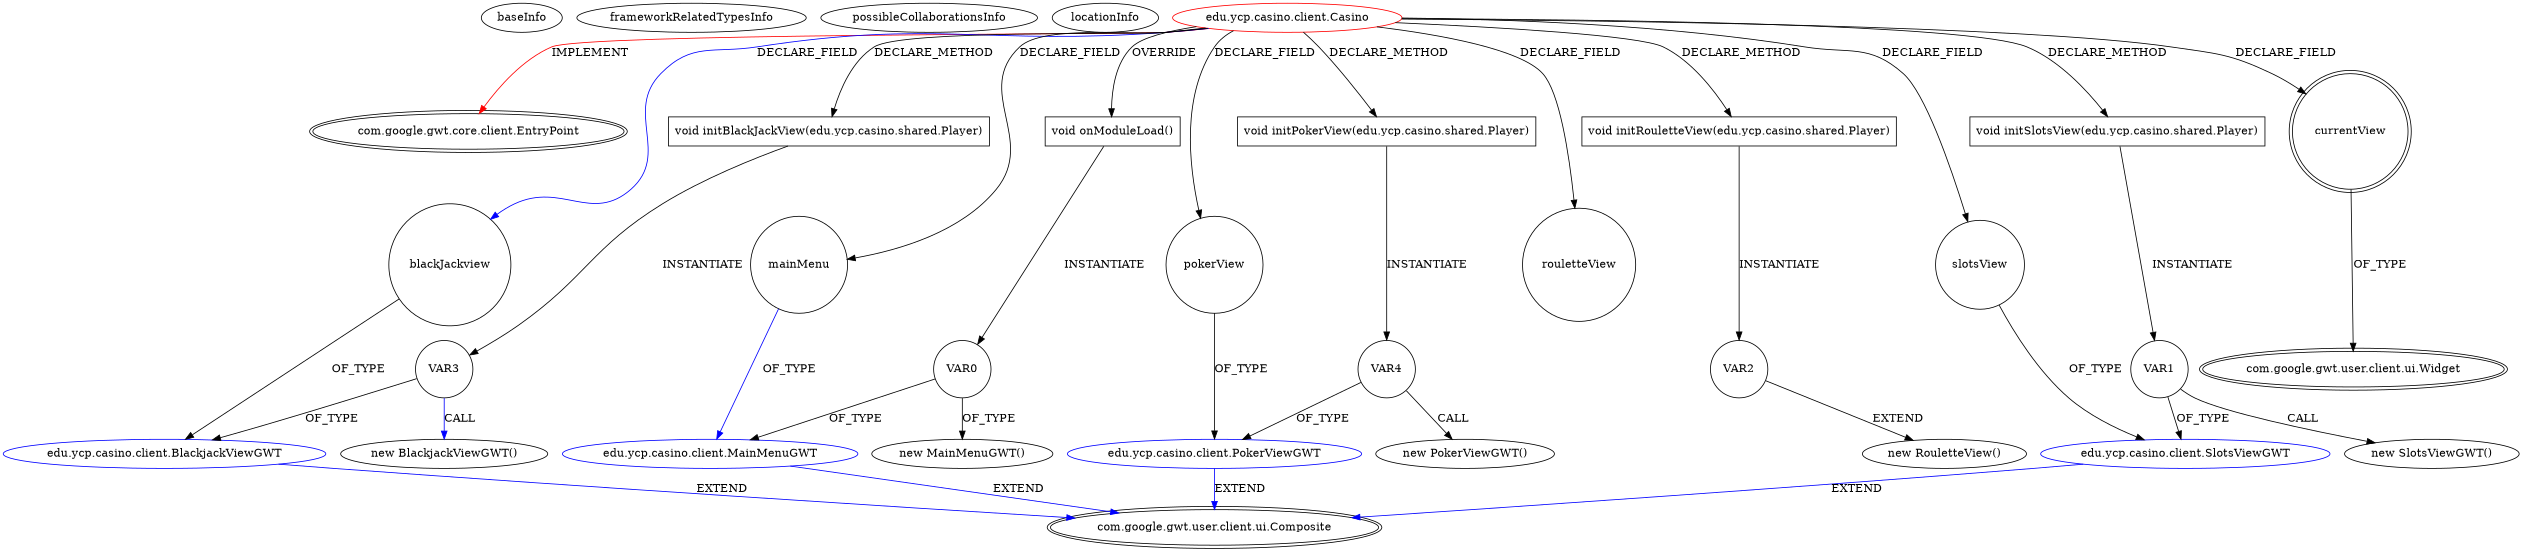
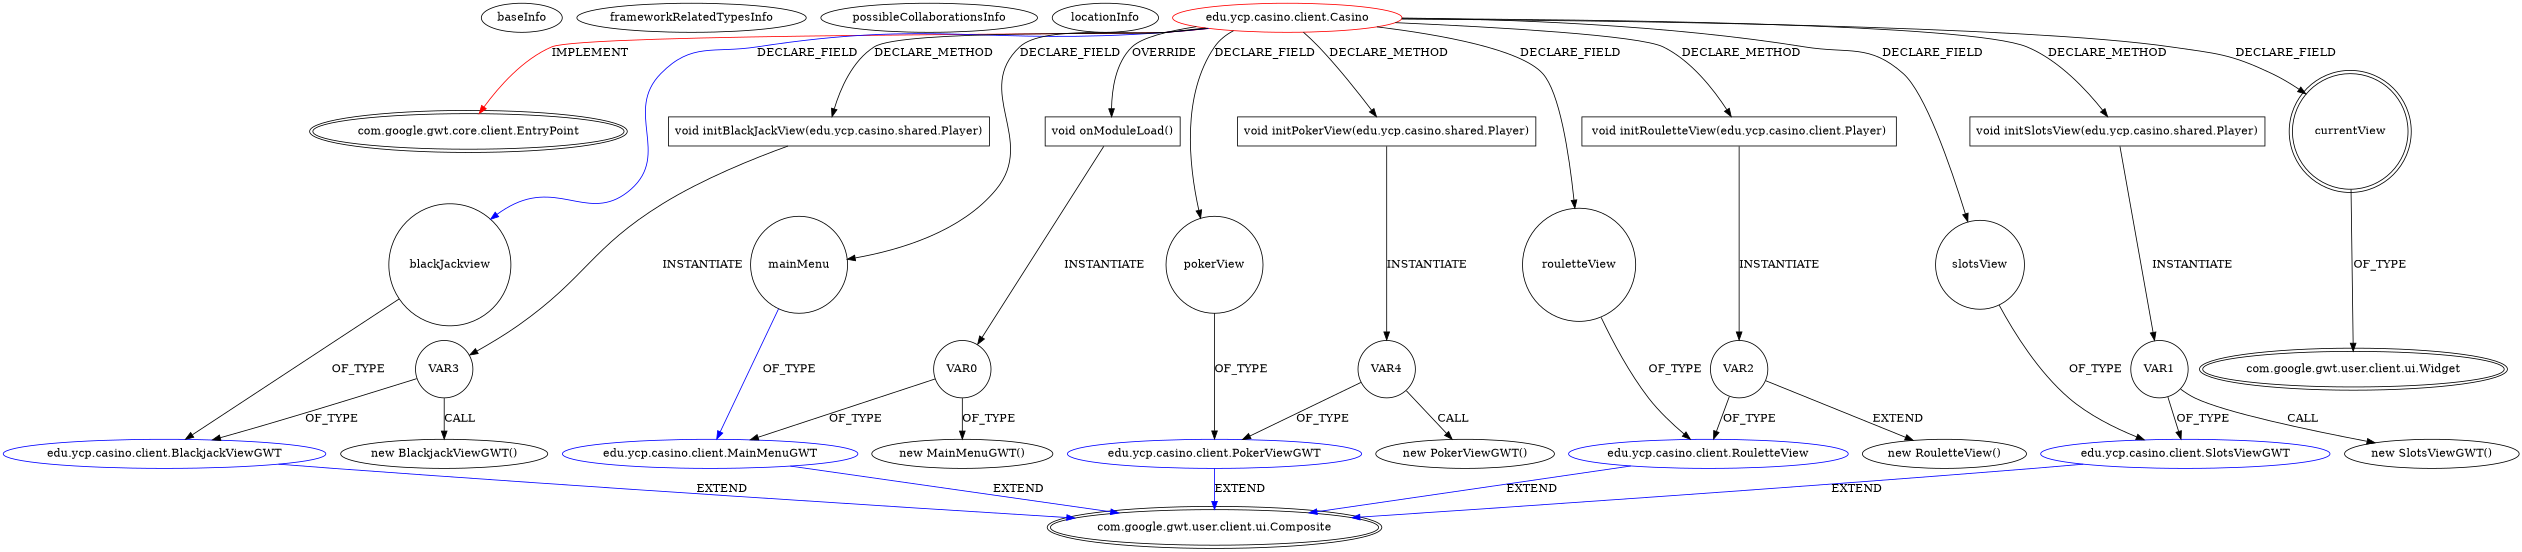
(1739, 131) -> (1739, 131)
(444, 415) -> (444, 415)
none -> (1708, 454)
